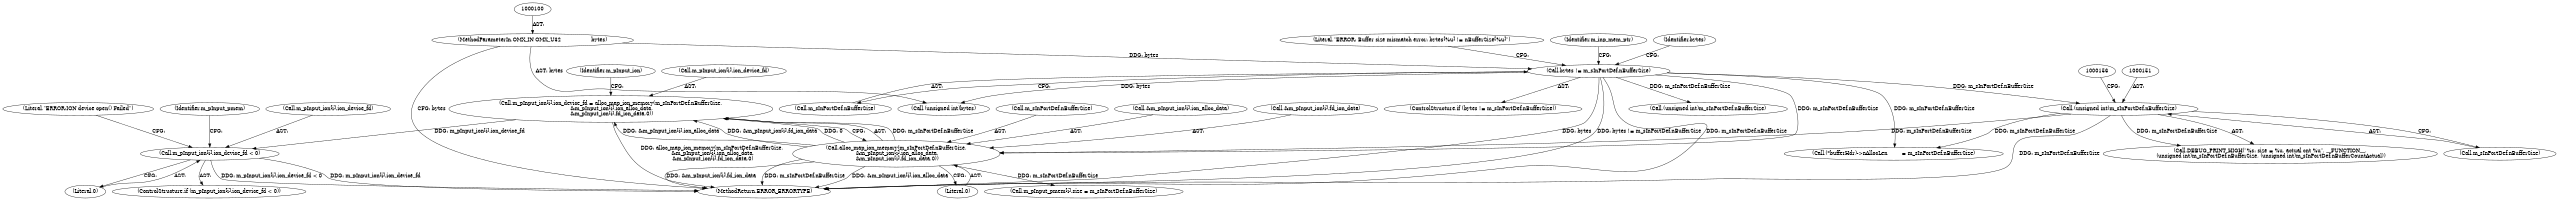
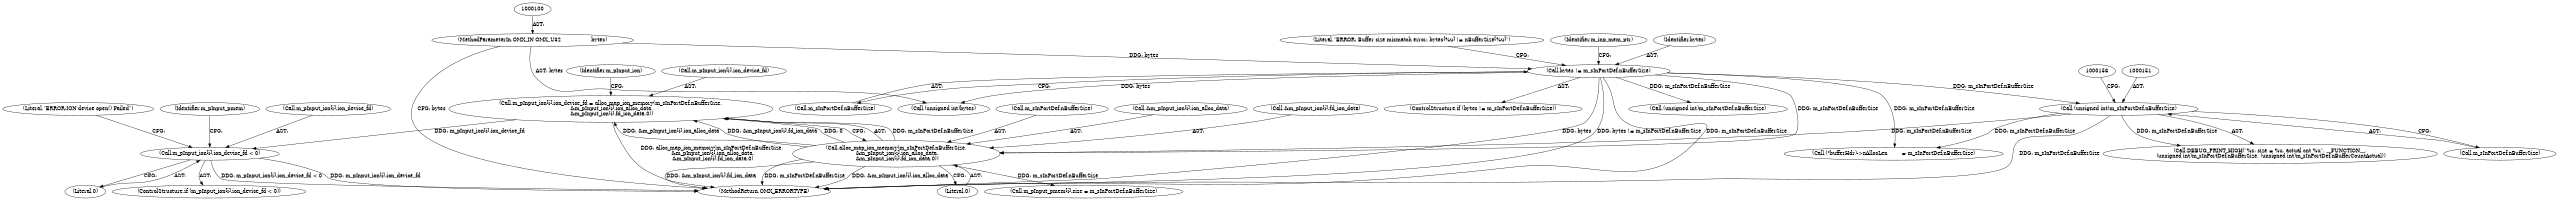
(1653, 56) -> (1653, 56)
(764, 192) -> (764, 192)
